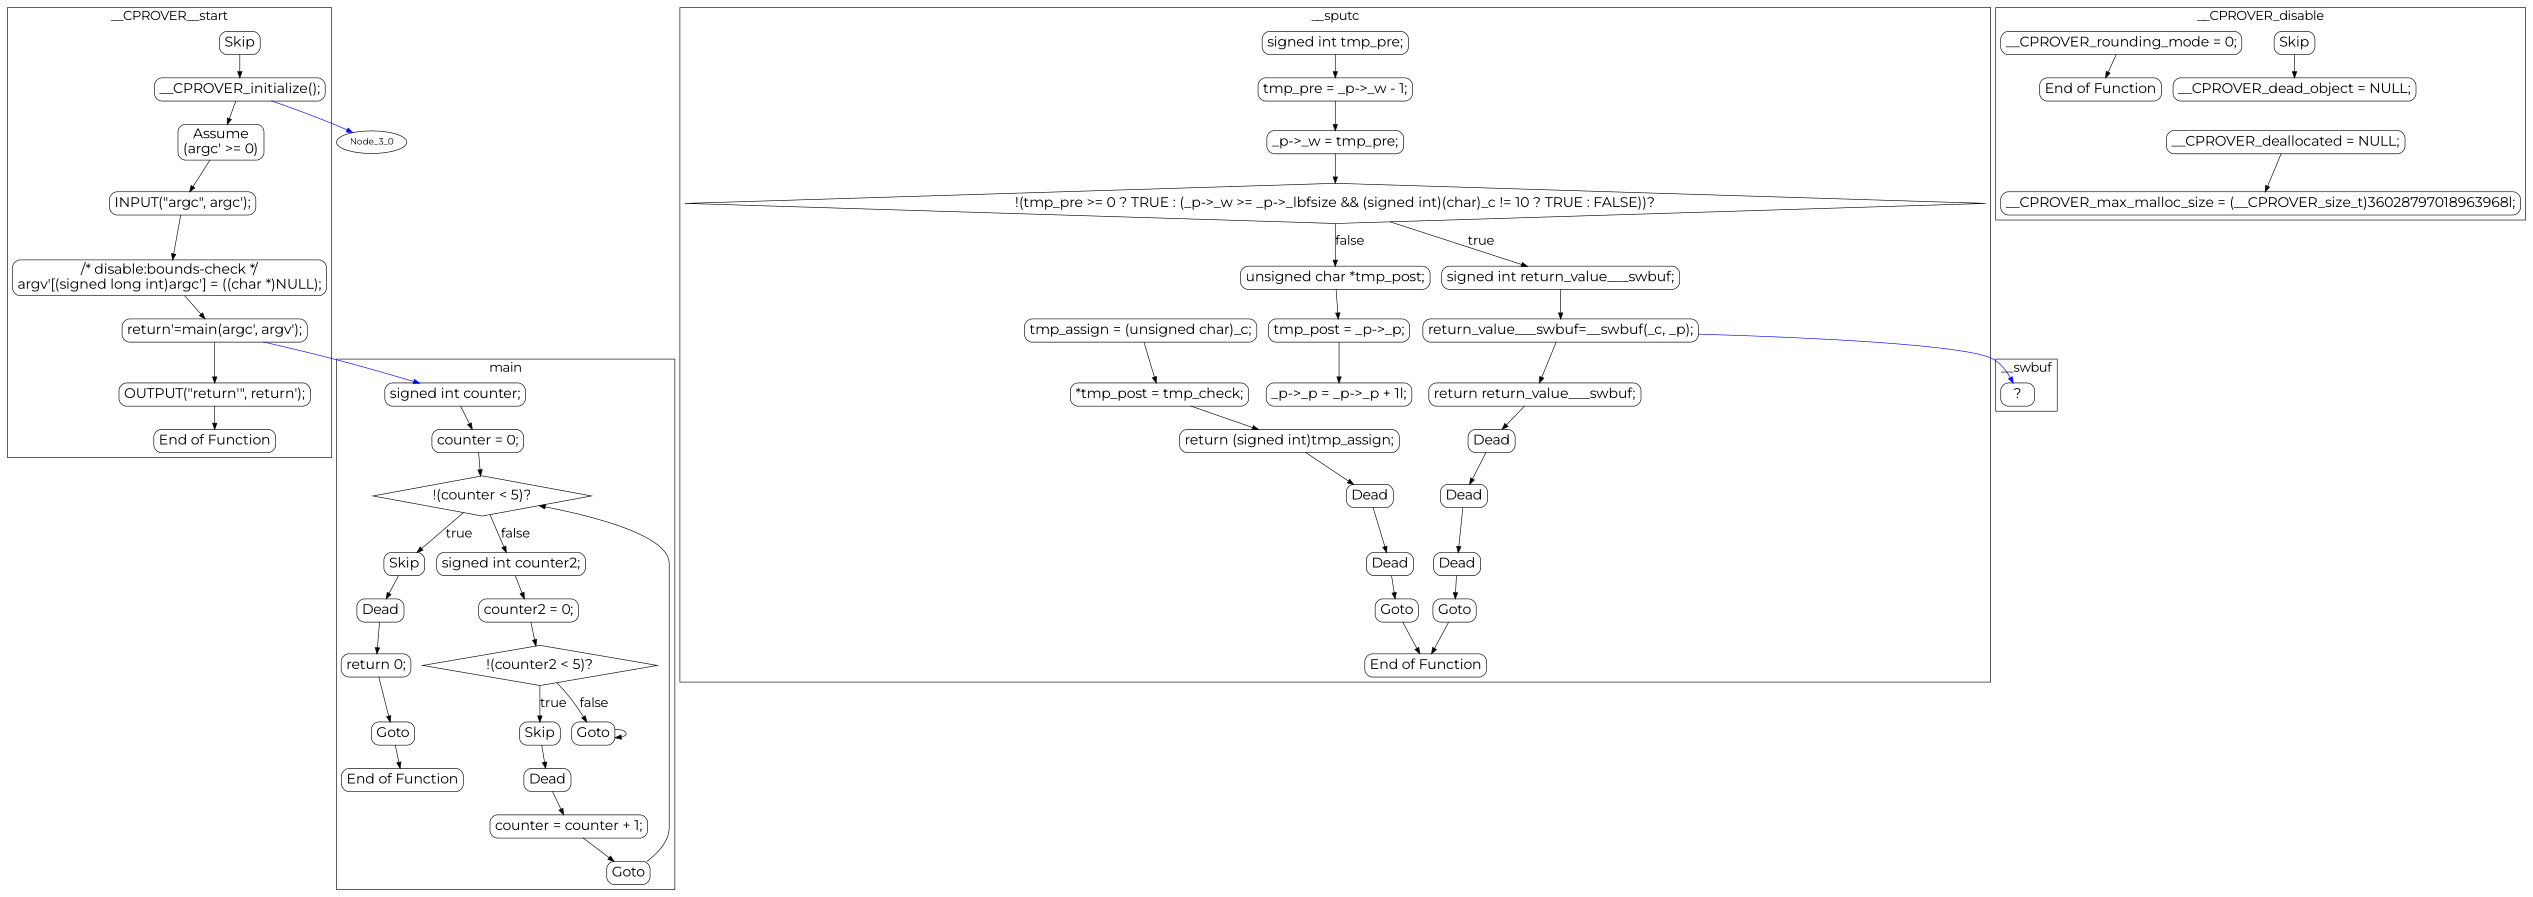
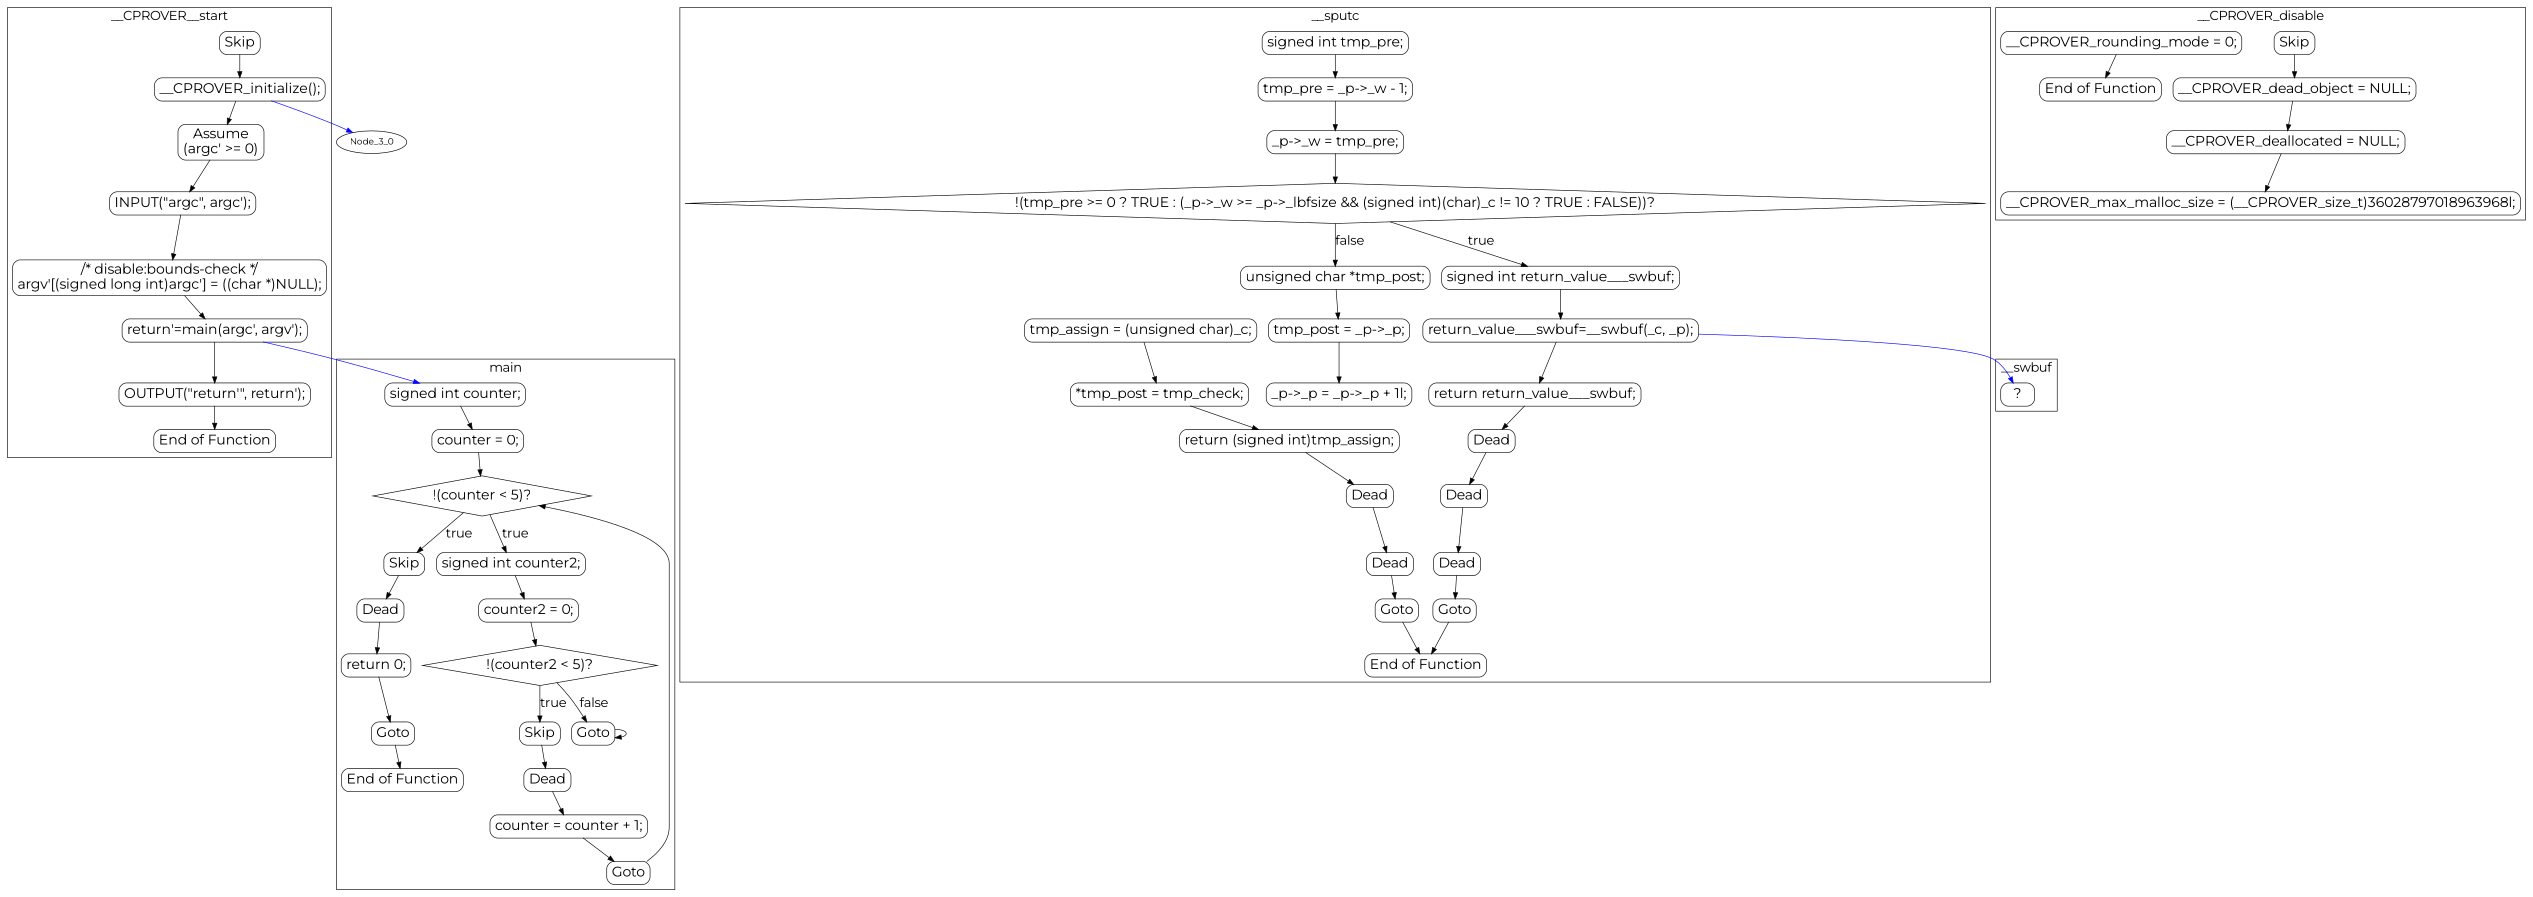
none -> (2291, 113)
(515, 534) -> (515, 534)
